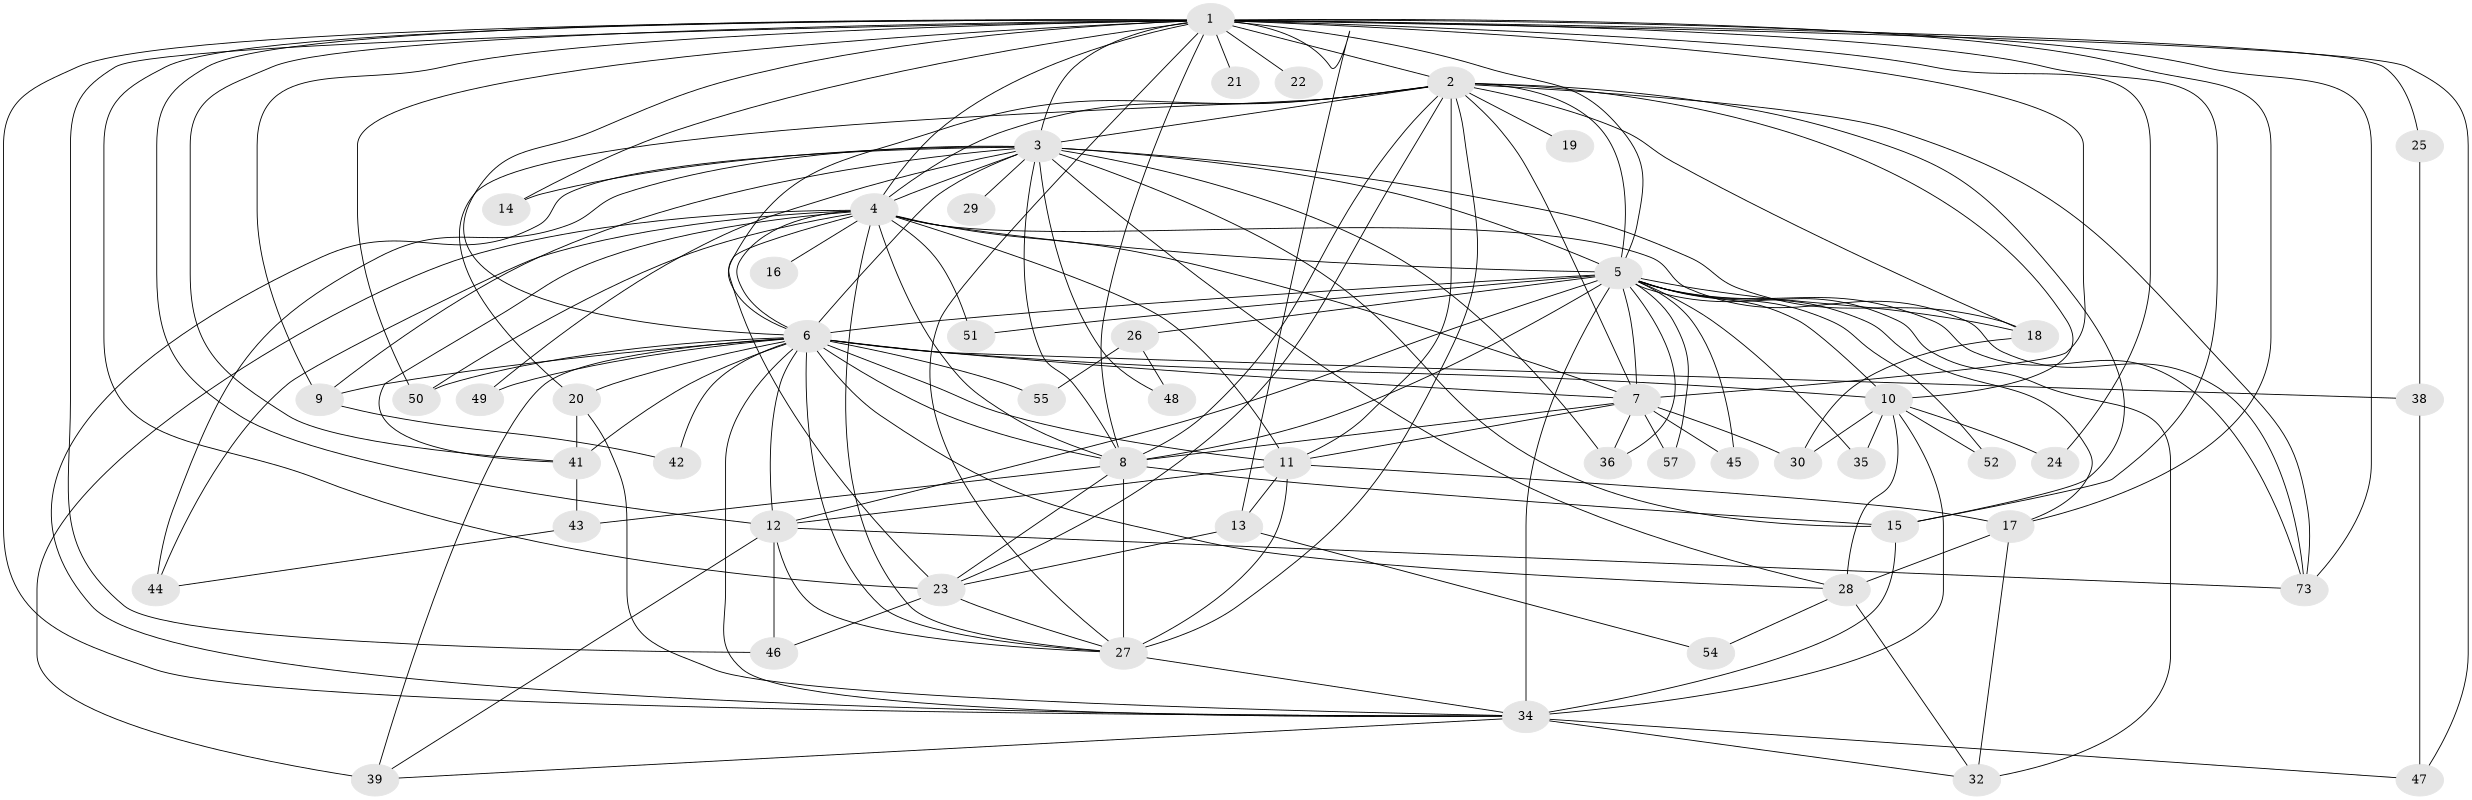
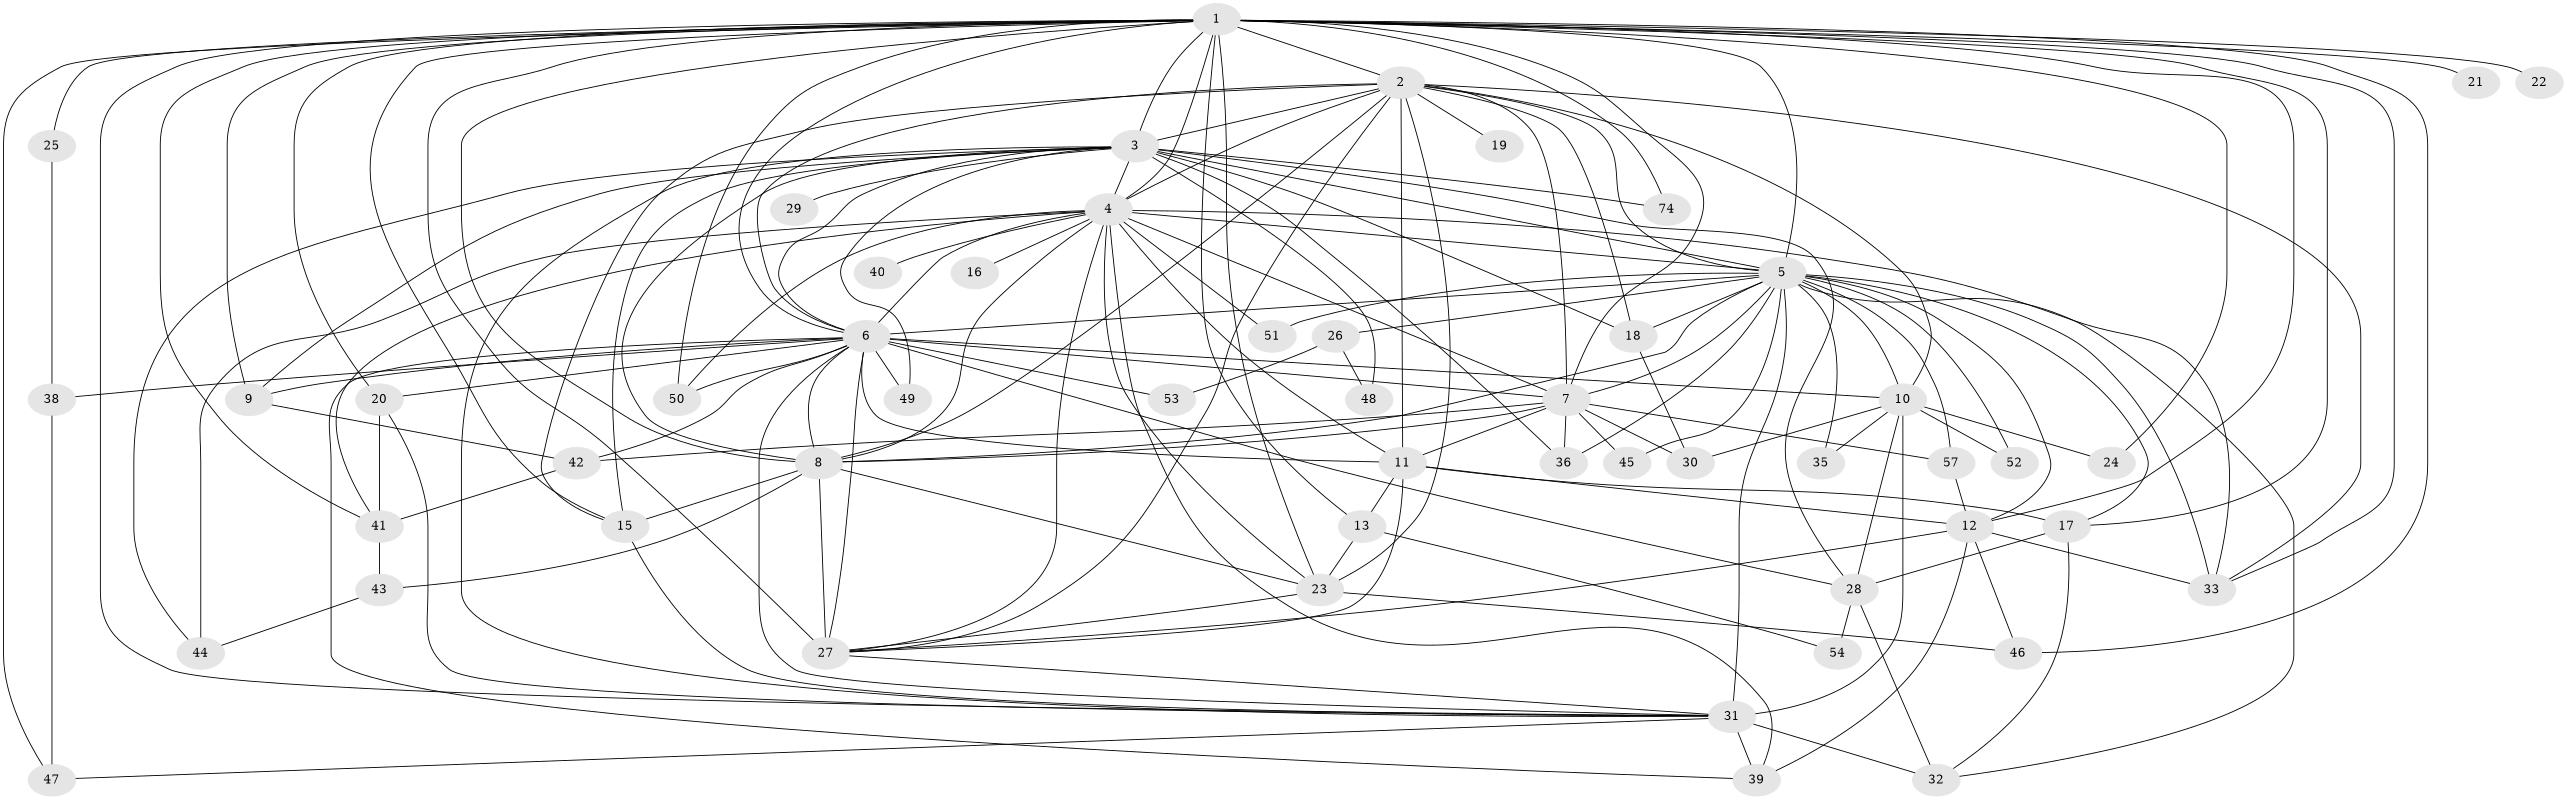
(831, 127) -> (379, 59)
(506, 210) -> (1667, 210)
none -> (878, 273)
(683, 387) -> (478, 495)
(1042, 400) -> (1172, 400)
(772, 428) -> (1961, 495)
none -> (1072, 433)
(2304, 590) -> (2212, 590)
(1526, 717) -> (1732, 717)
